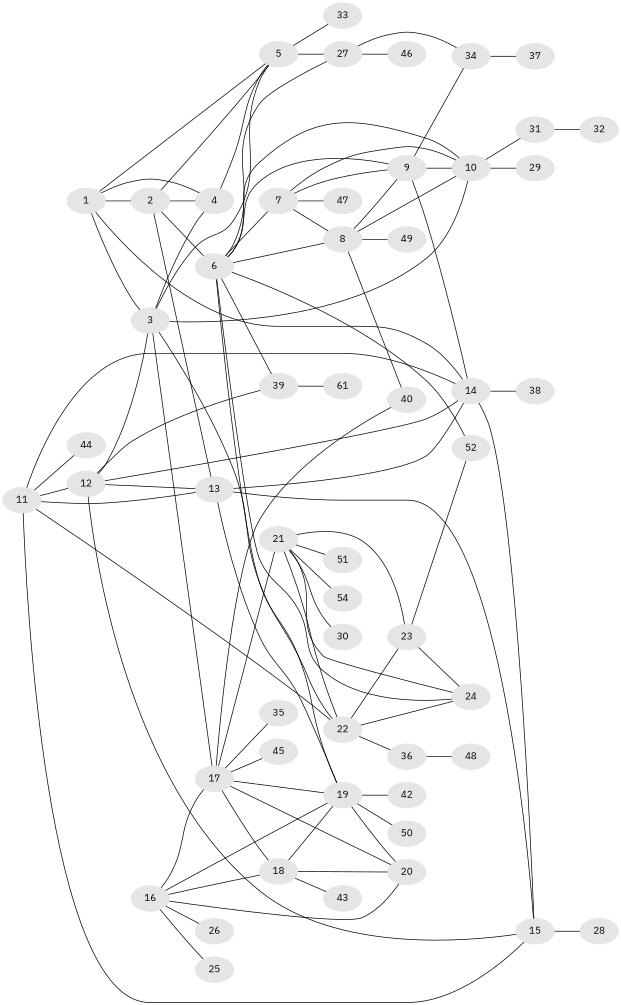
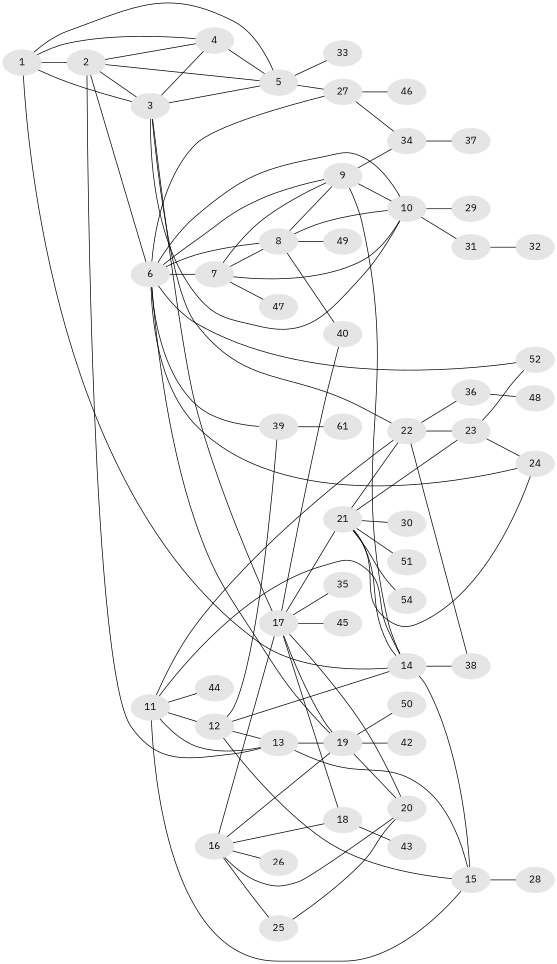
(130, 406) -> (118, 84)
(364, 474) -> (379, 619)
(407, 713) -> (439, 549)
(311, 833) -> none
(343, 872) -> (350, 875)
